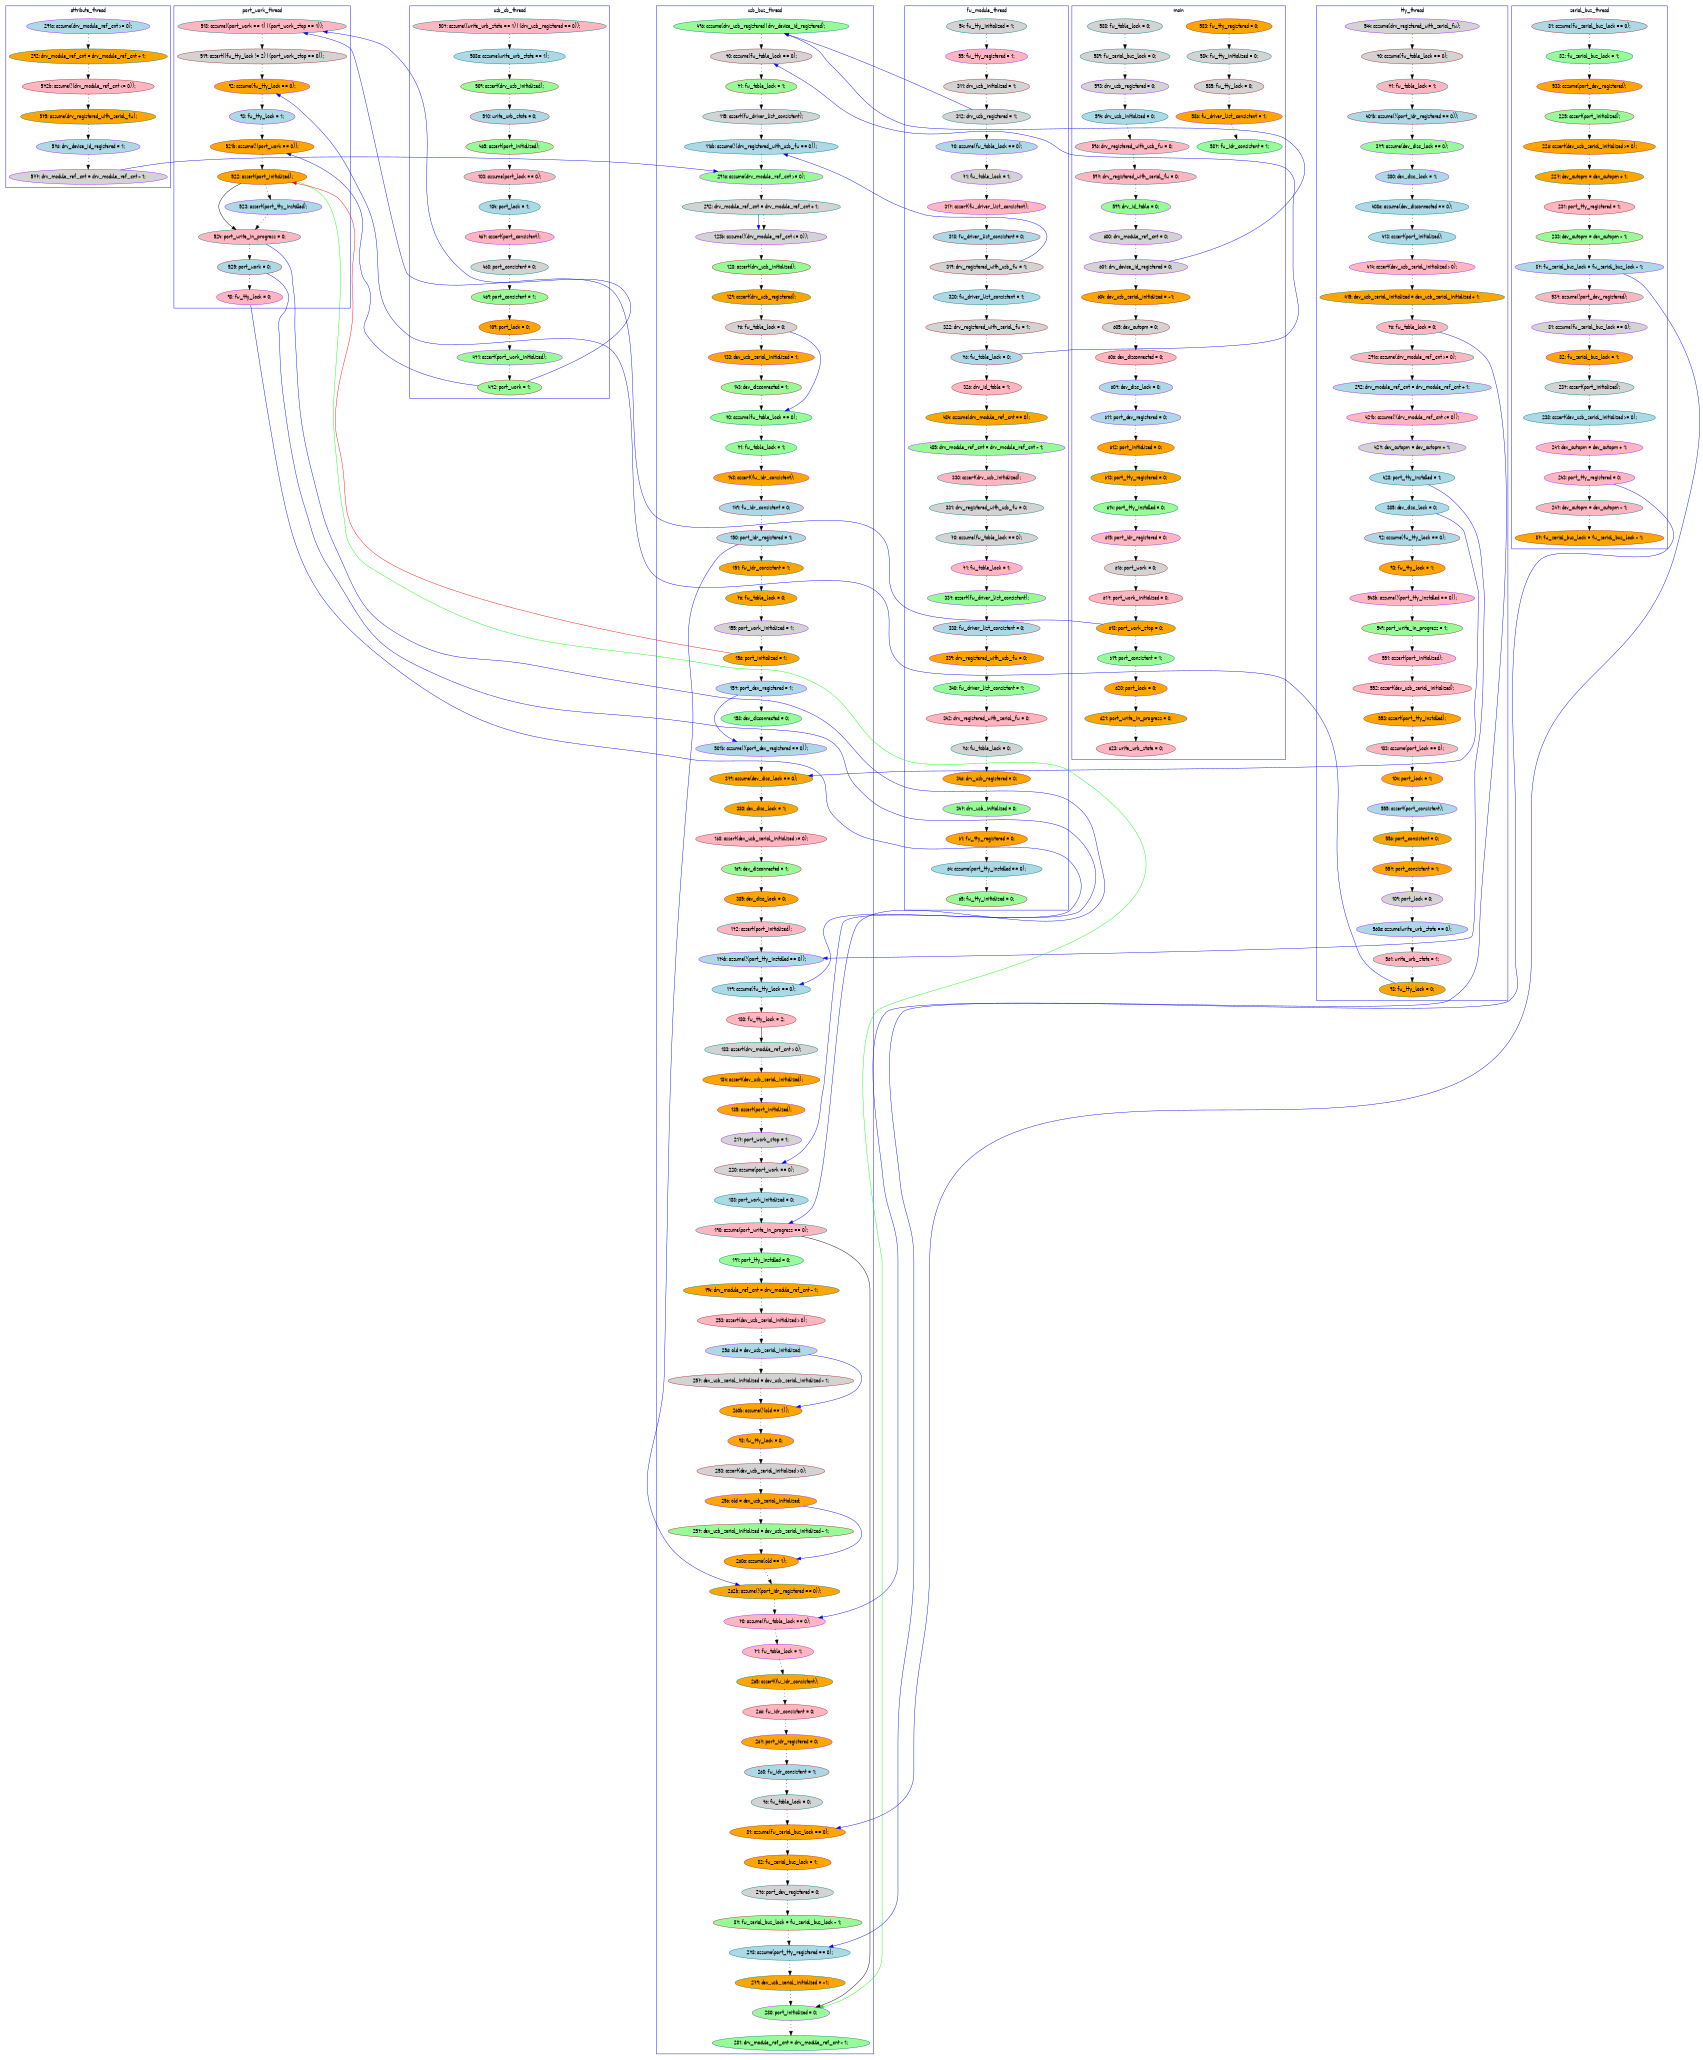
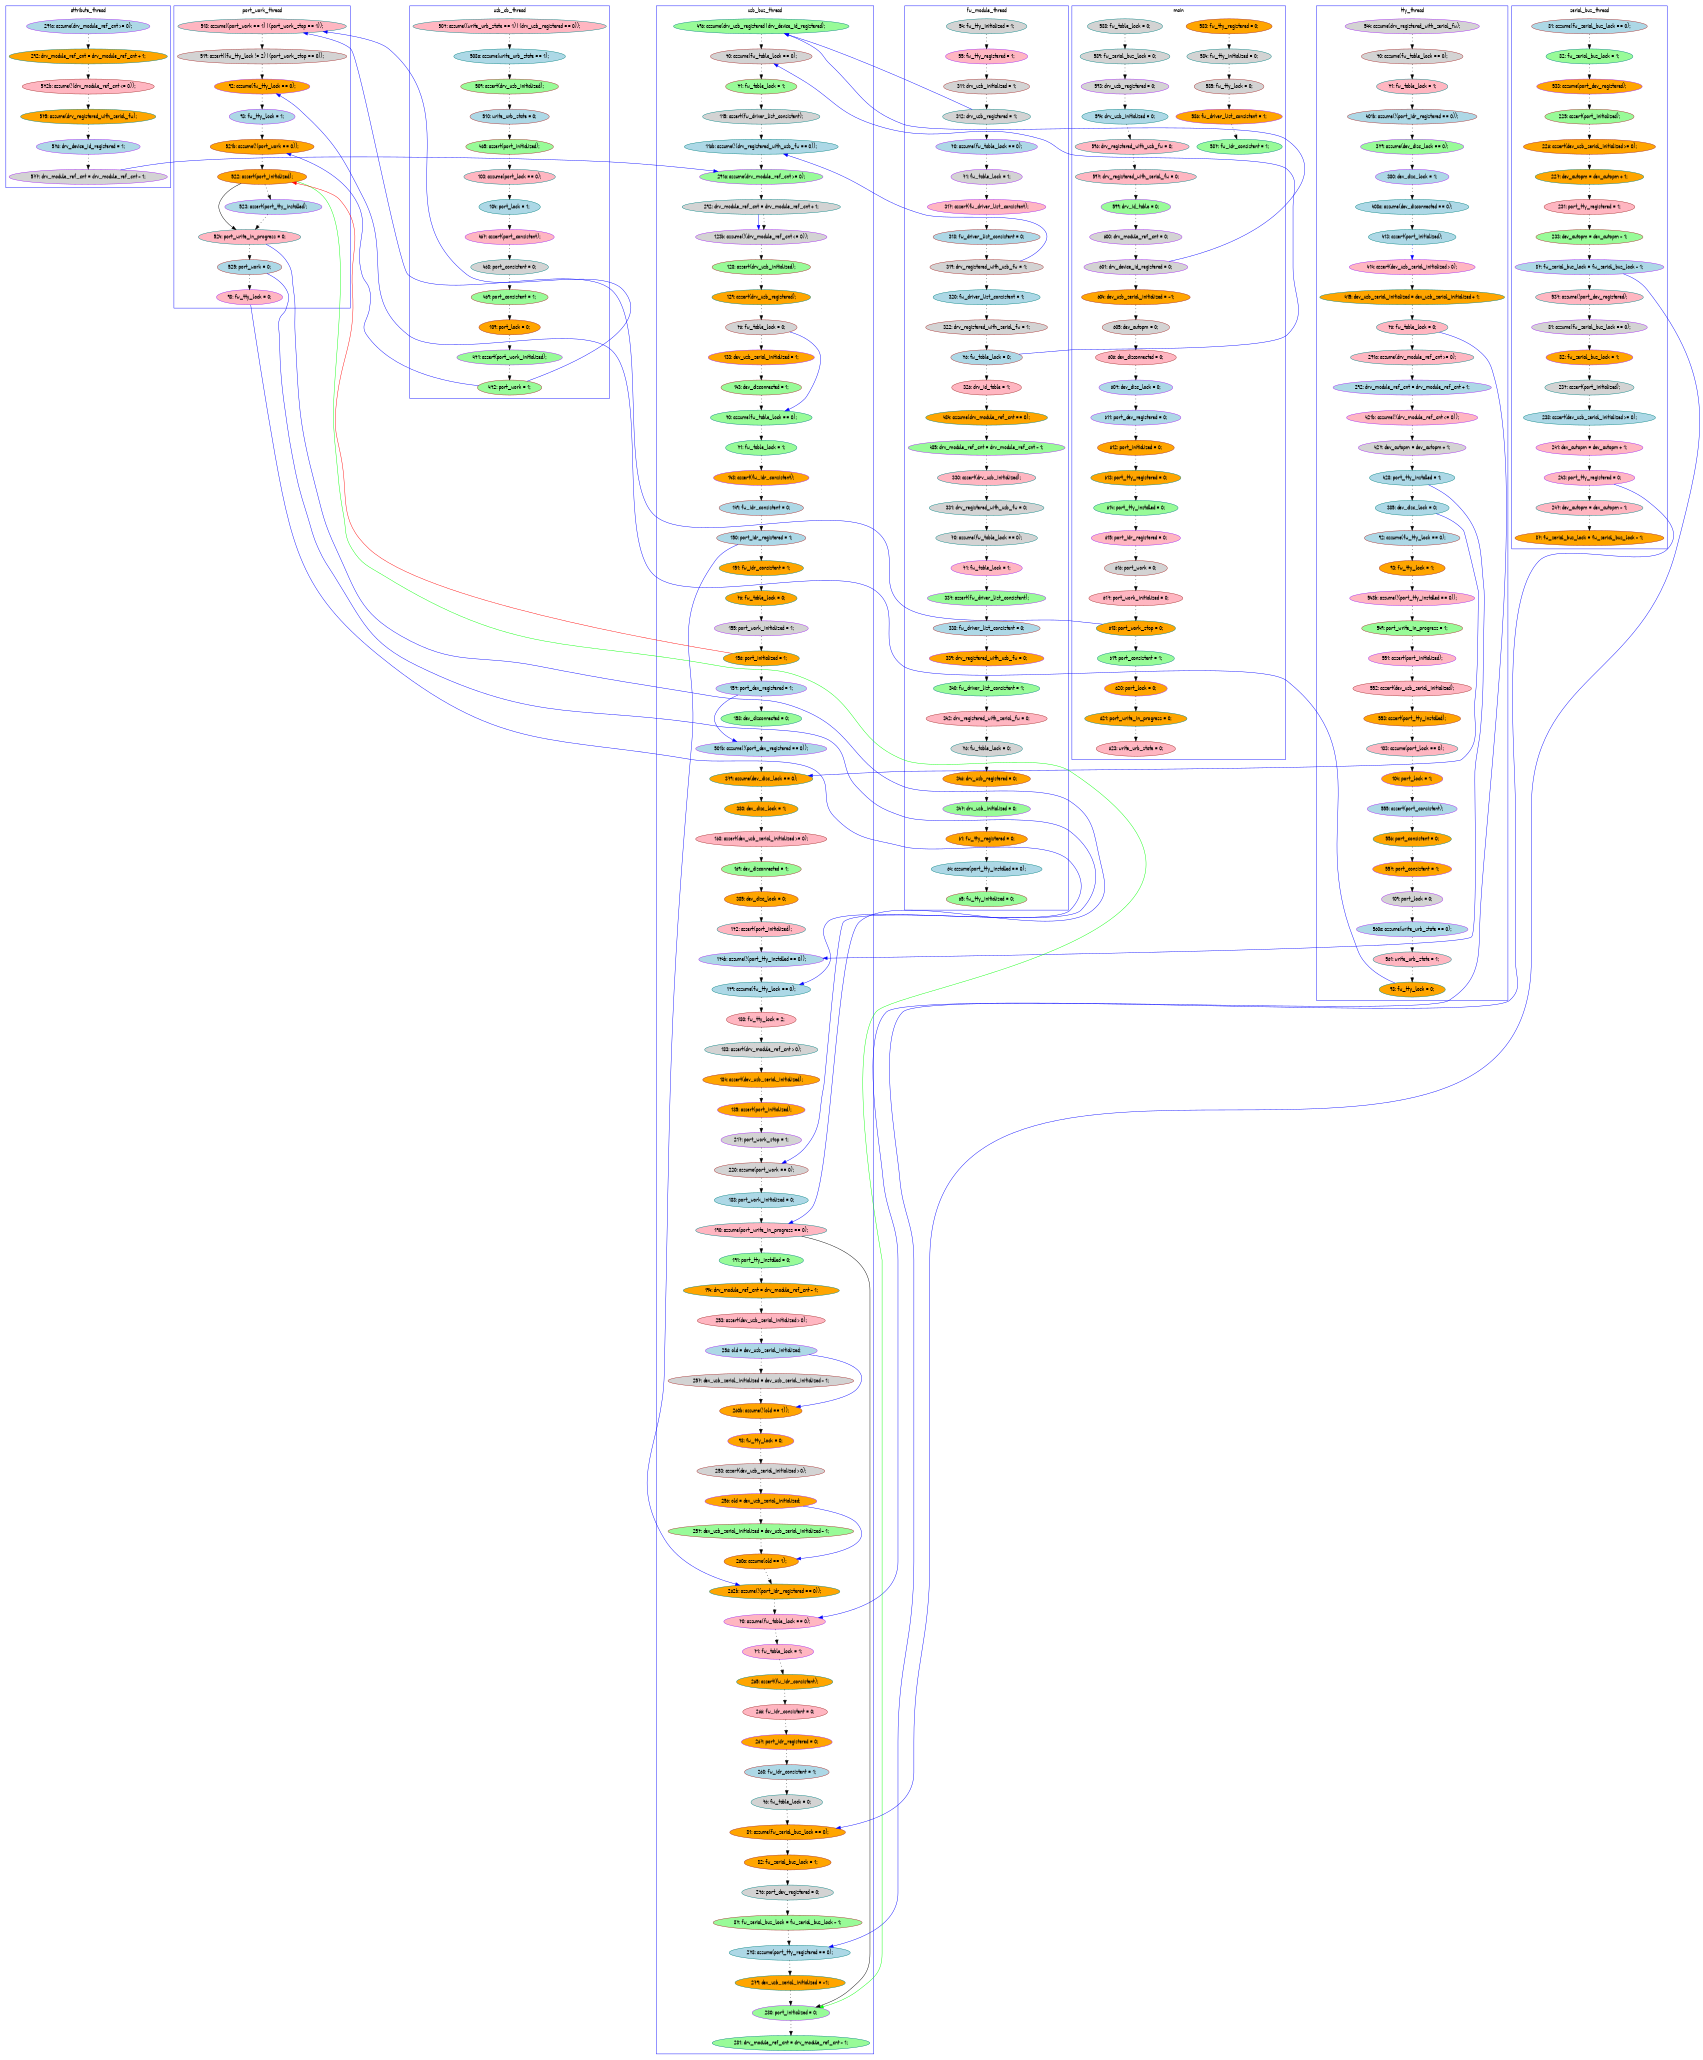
(1412, 250) -> (1412, 250)
(761, 1033) -> (761, 1033)
